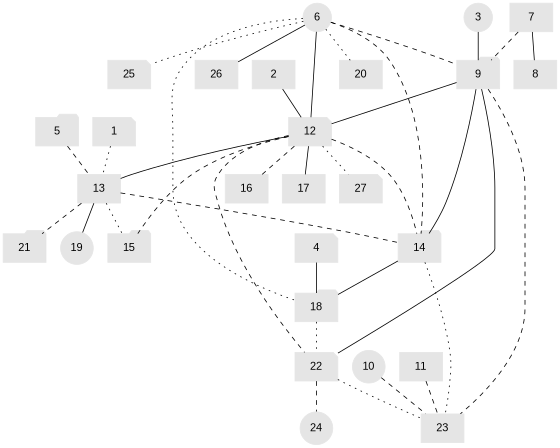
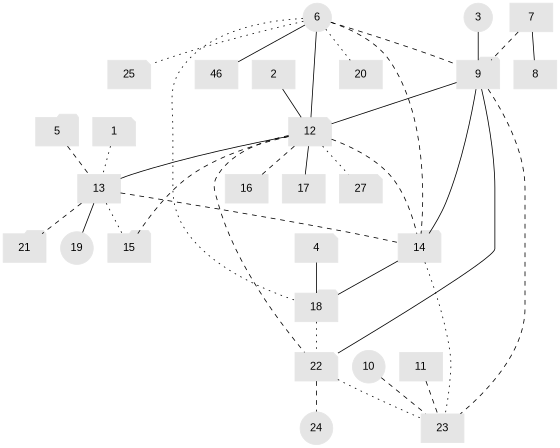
(217, 75) -> (217, 75)
